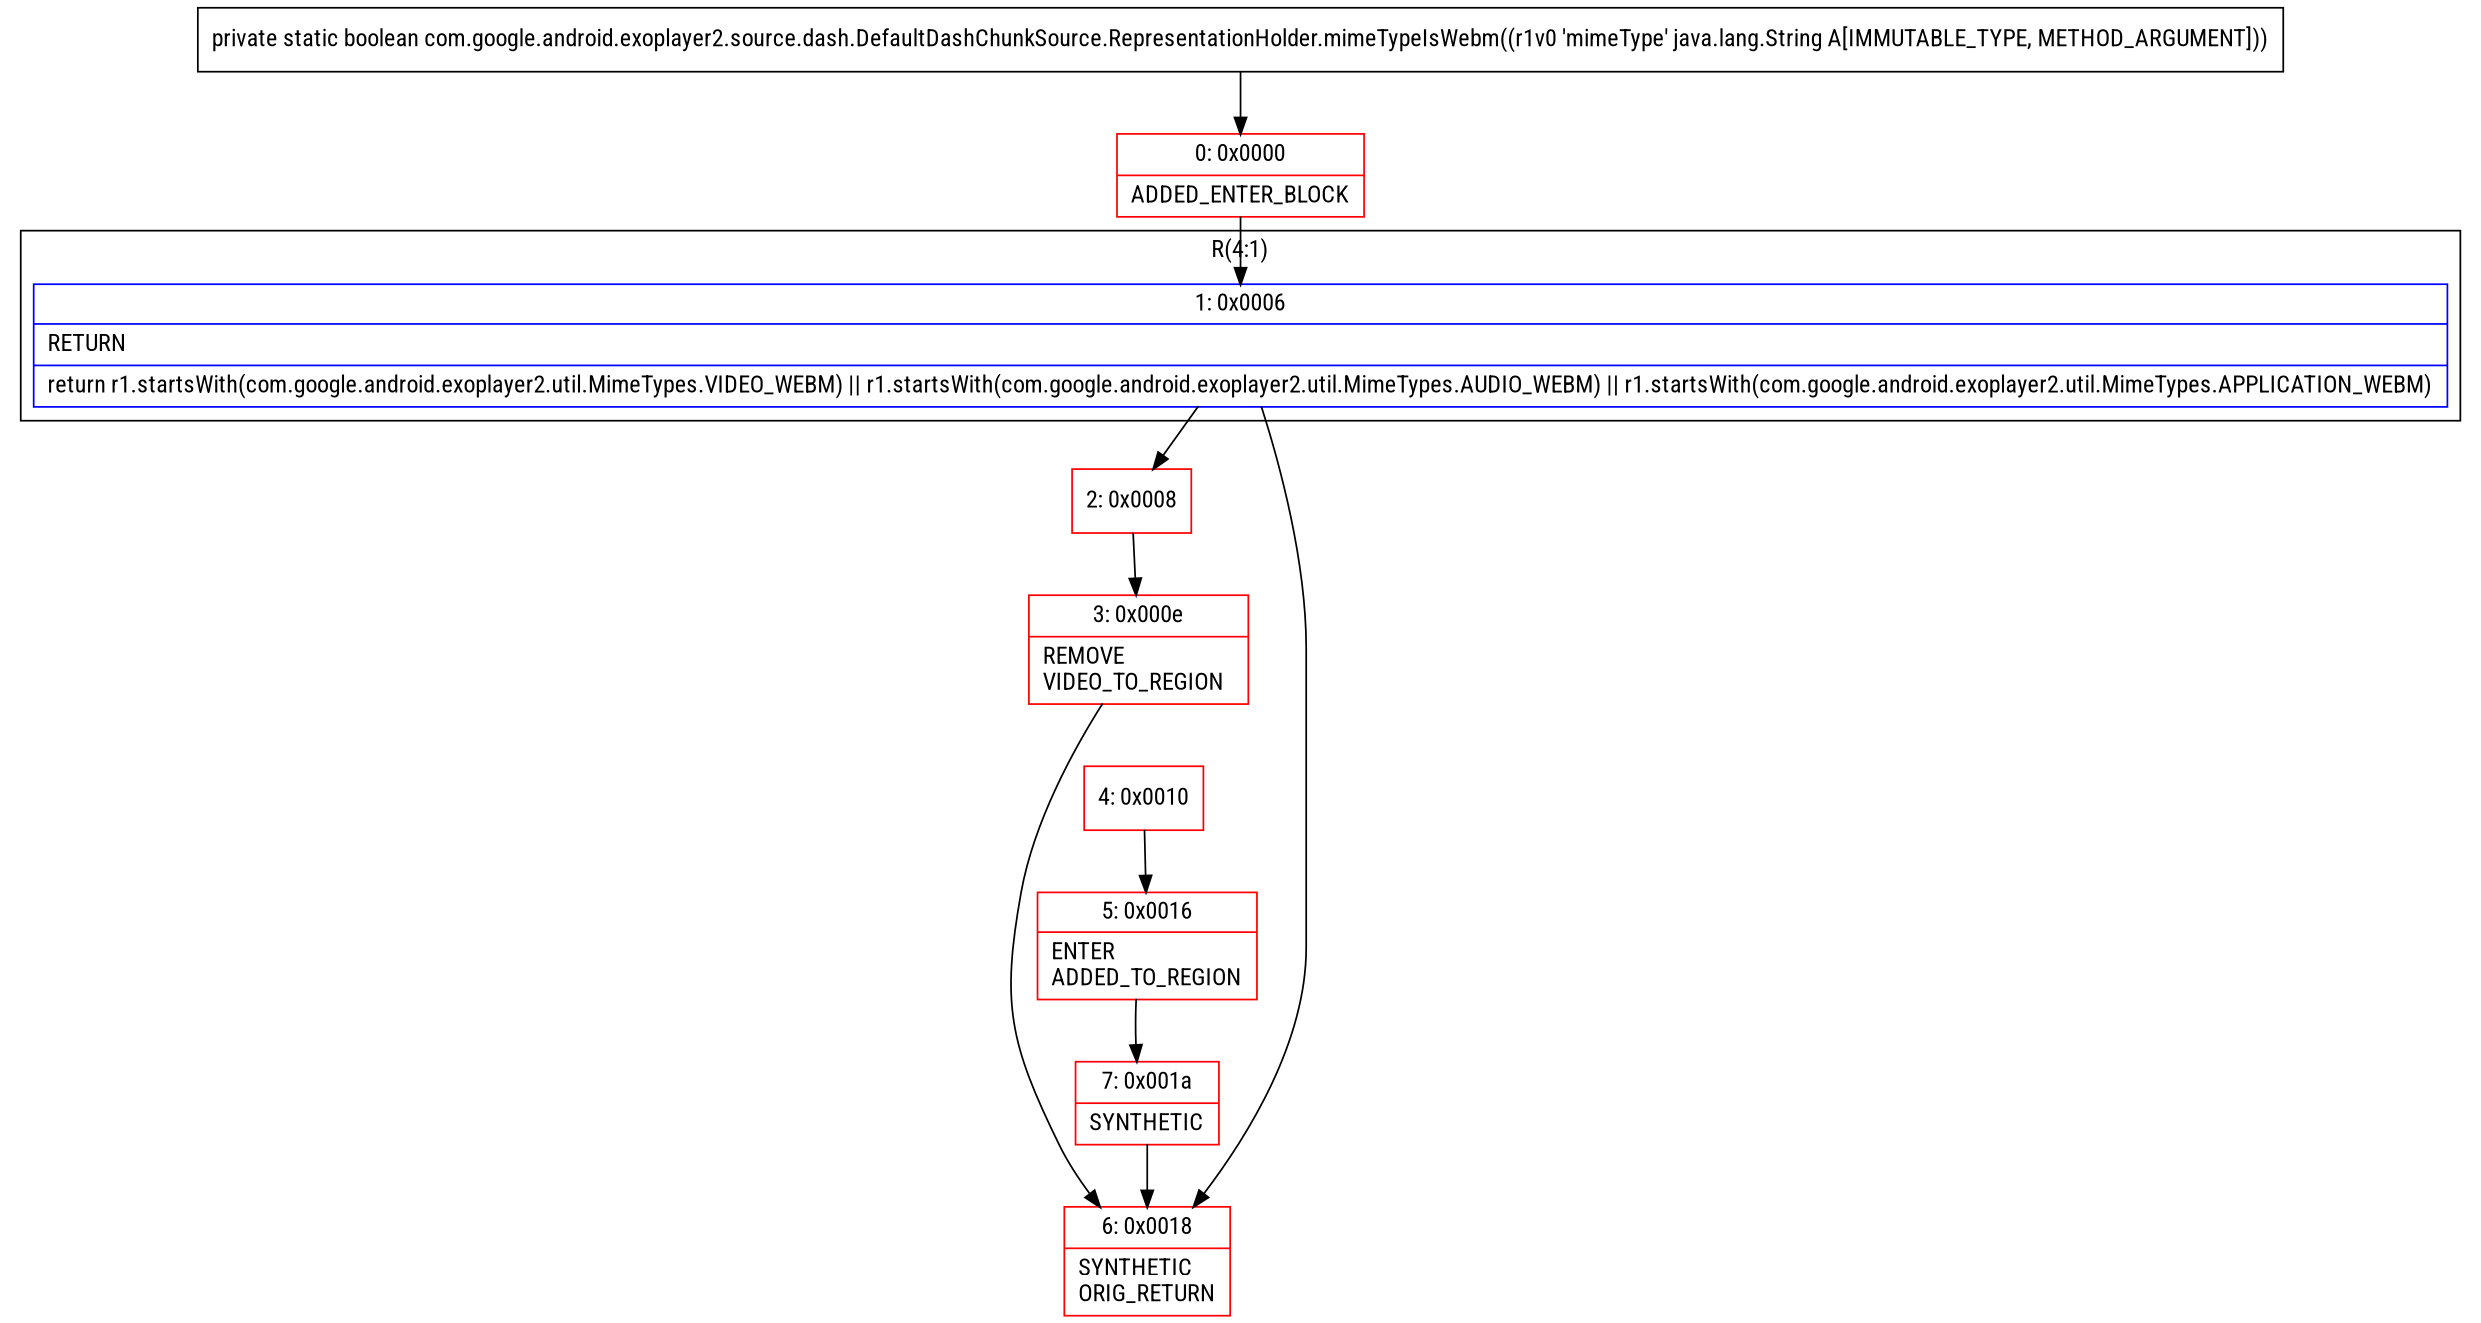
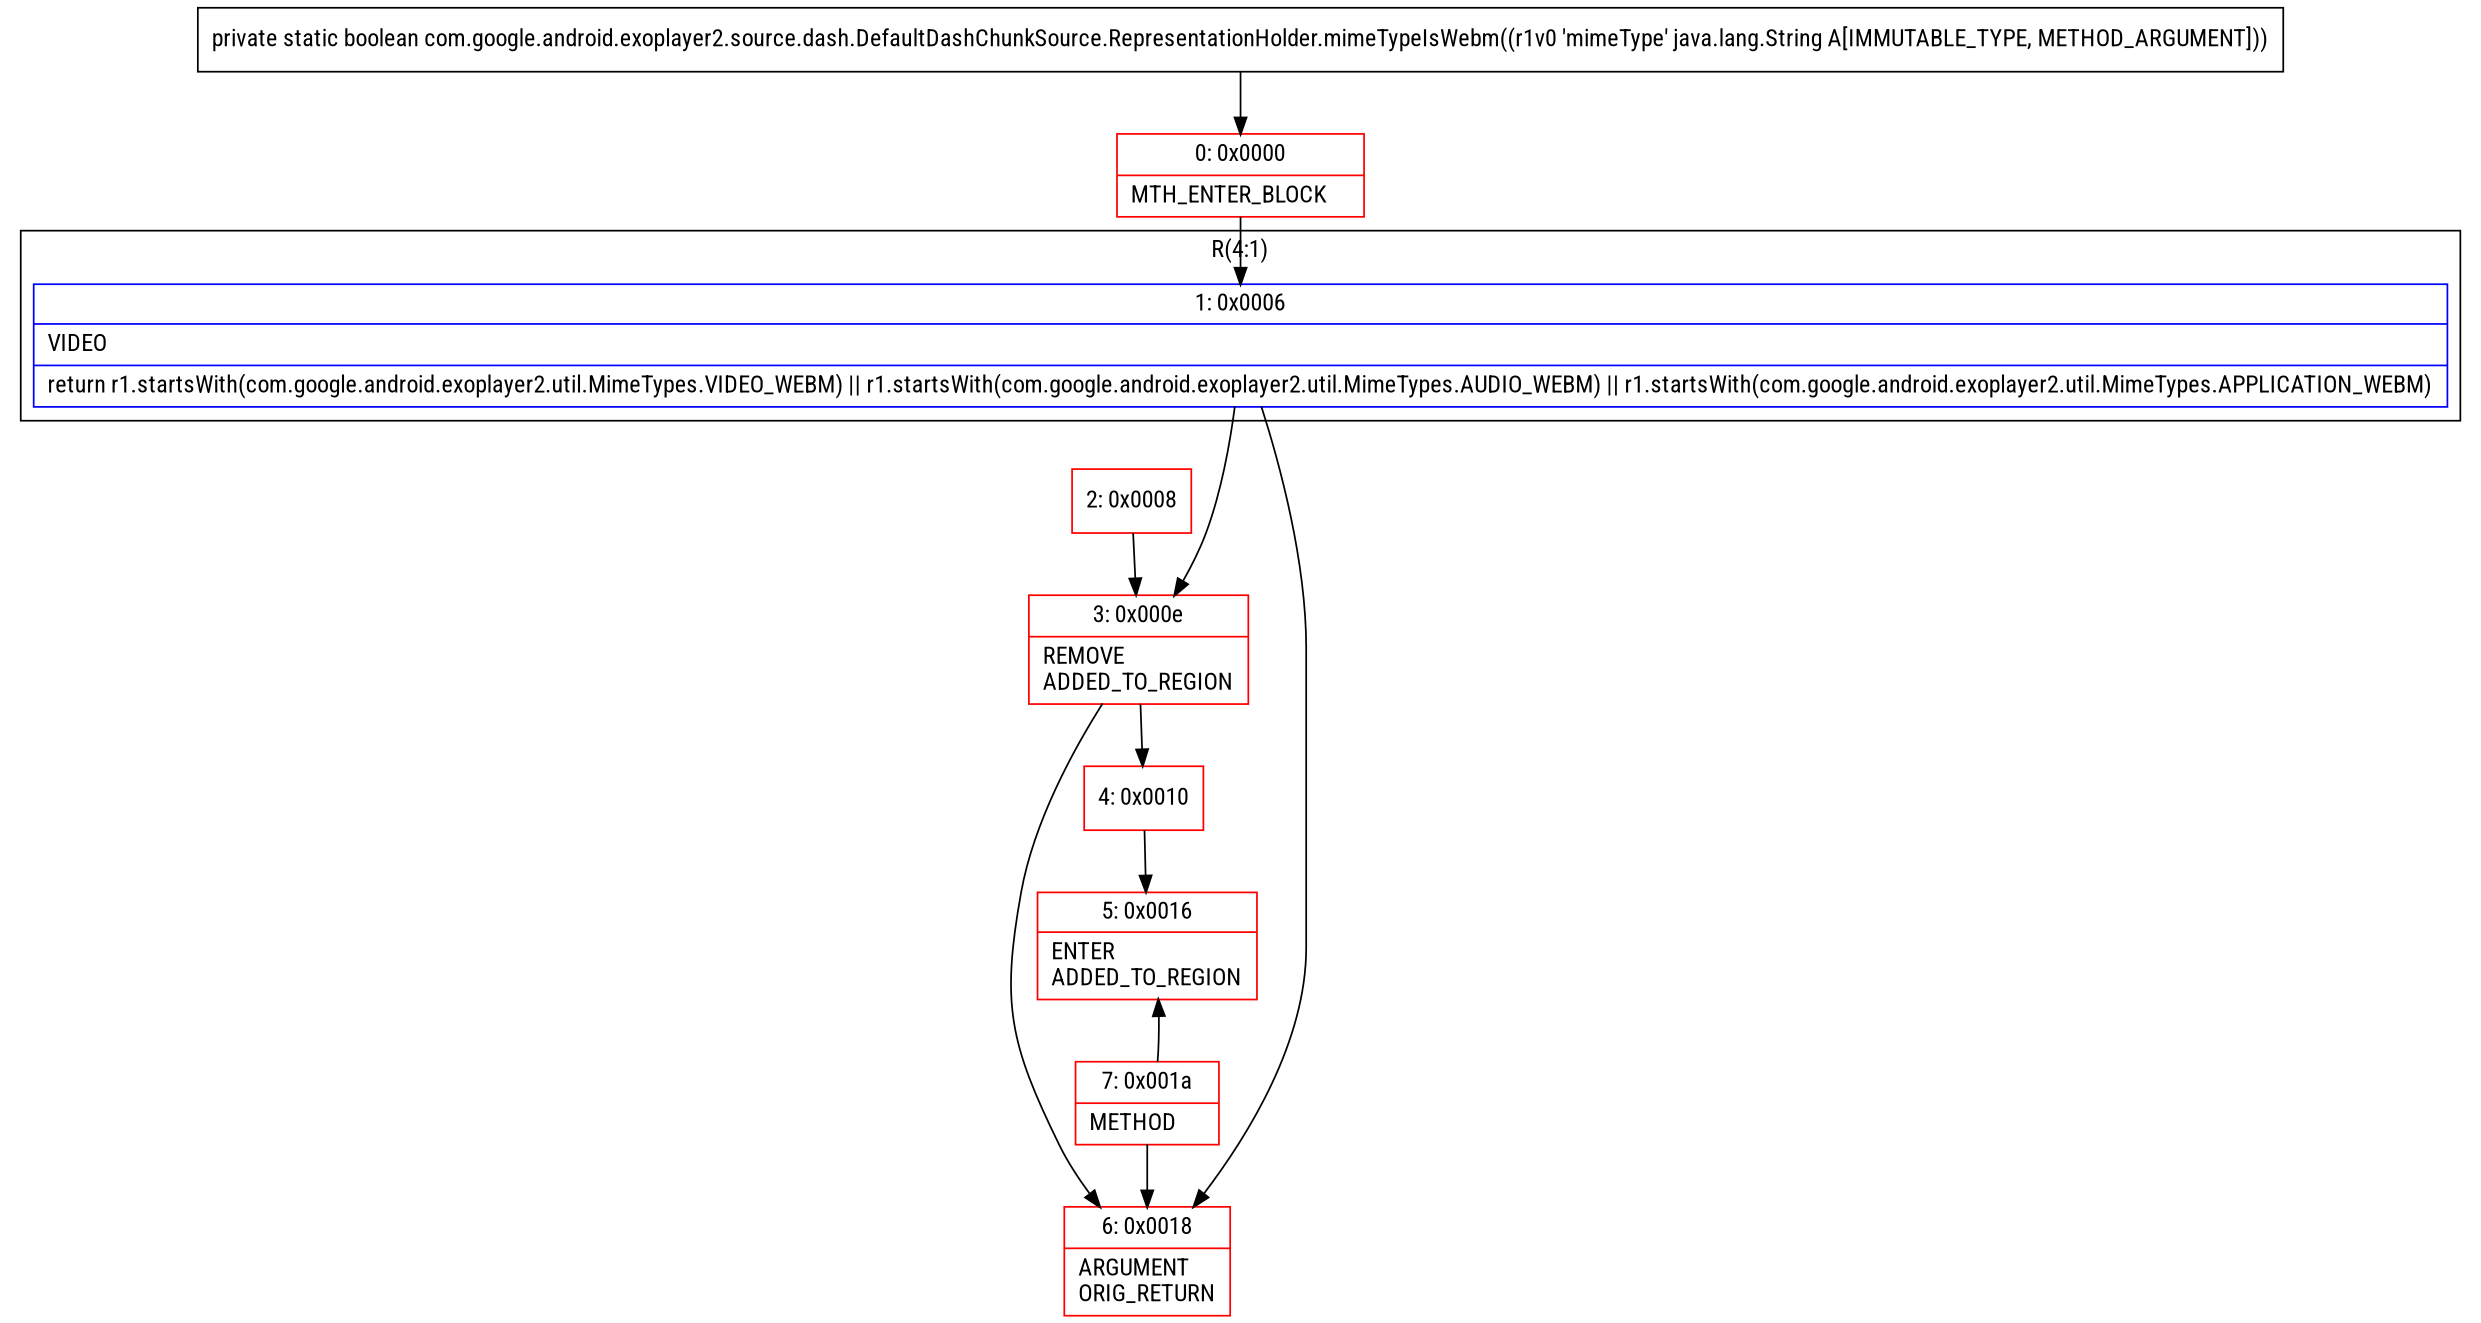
(1241, 195) -> (1229, 195)
(87, 344) -> (78, 344)
(1180, 432) -> (1218, 496)
(1134, 682) -> (1139, 682)
none -> (1141, 726)
(1136, 1022) -> (1159, 1039)
(1147, 1123) -> (1133, 1123)
(1136, 1268) -> (1134, 1268)
